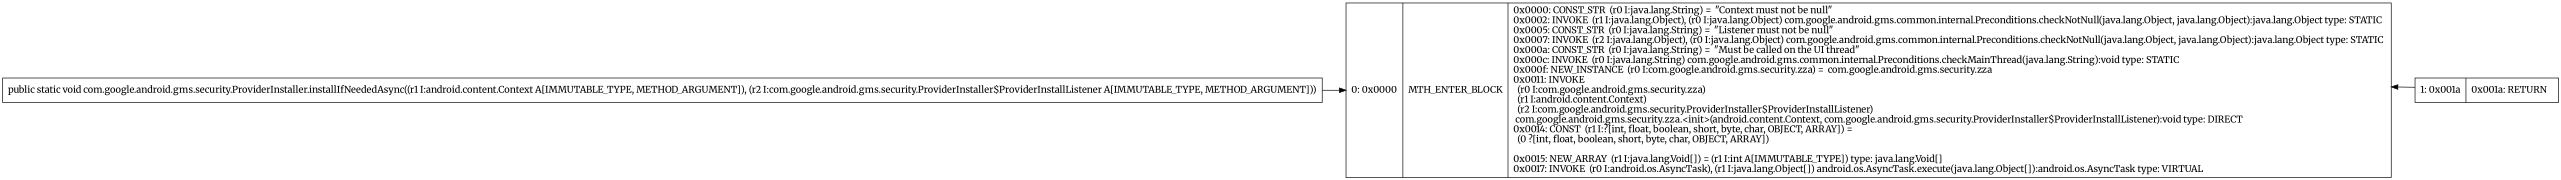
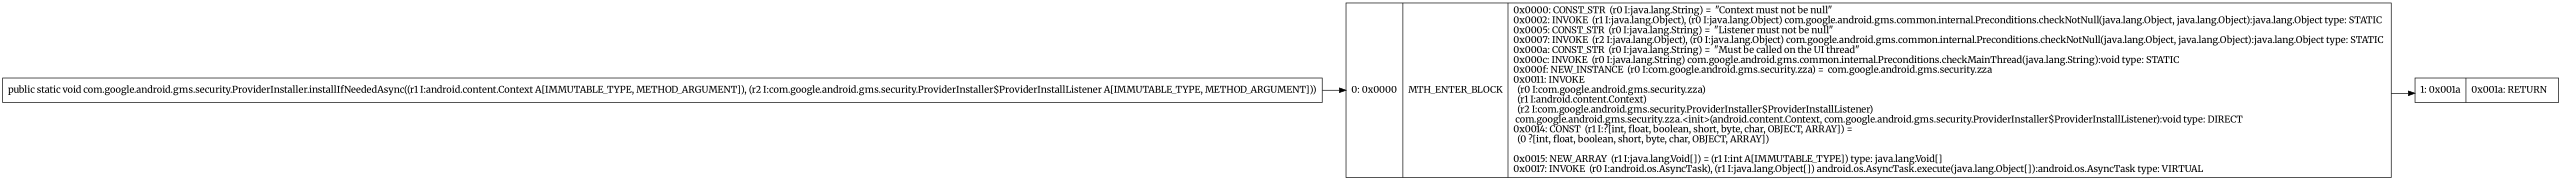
(2406, 87) -> (2400, 93)
